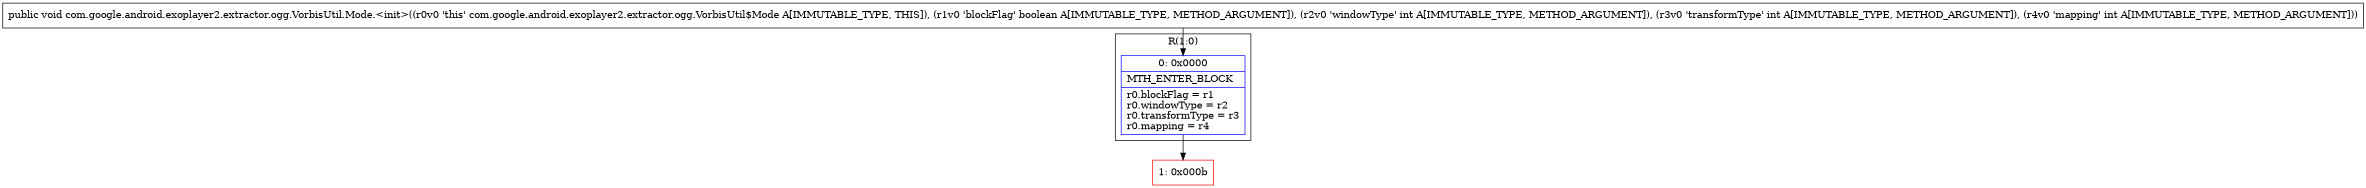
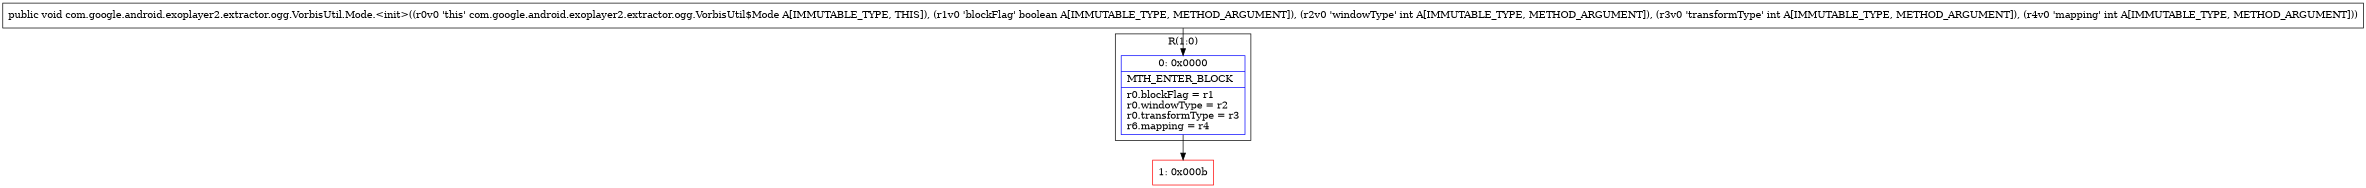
(1168, 126) -> (1168, 126)
